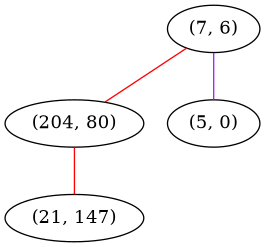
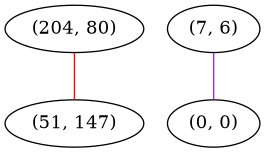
(146, 75) -> none
(214, 124) -> (214, 124)
(74, 218) -> (74, 124)
